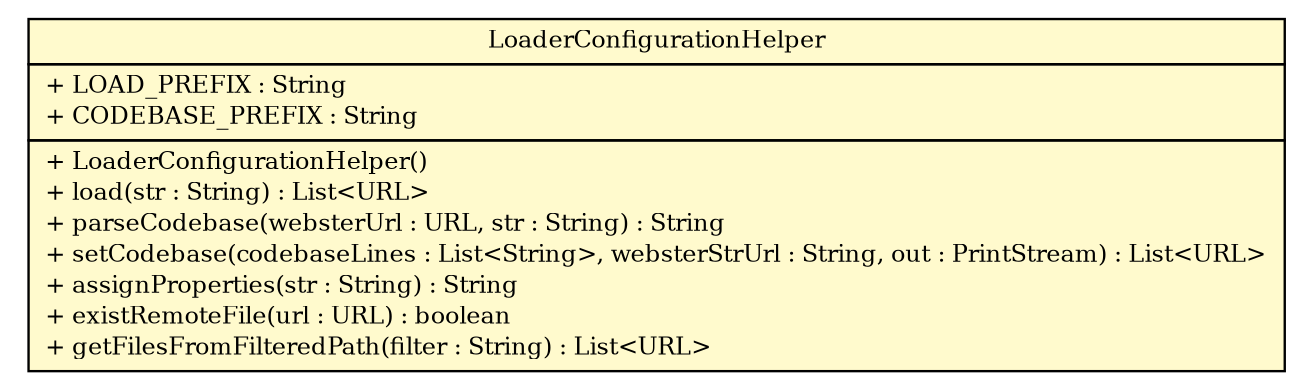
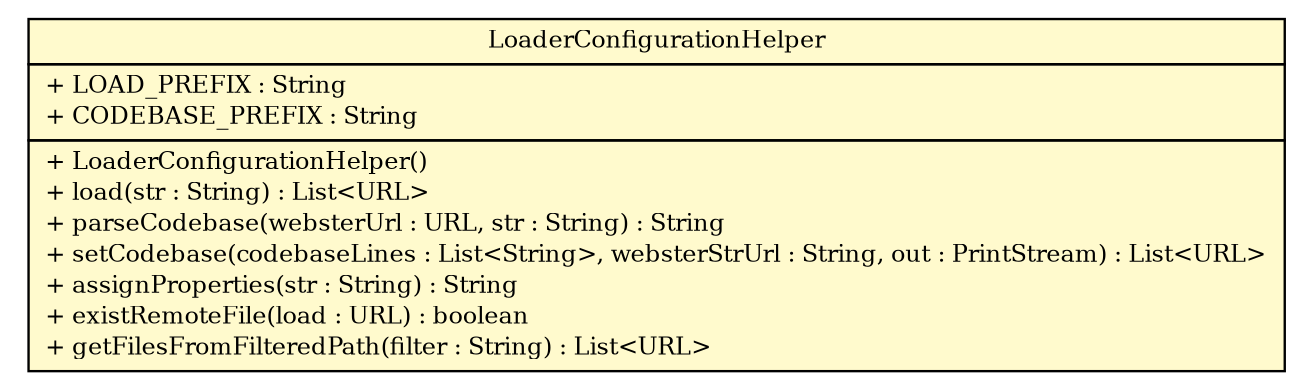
(278, 316) -> (288, 316)
